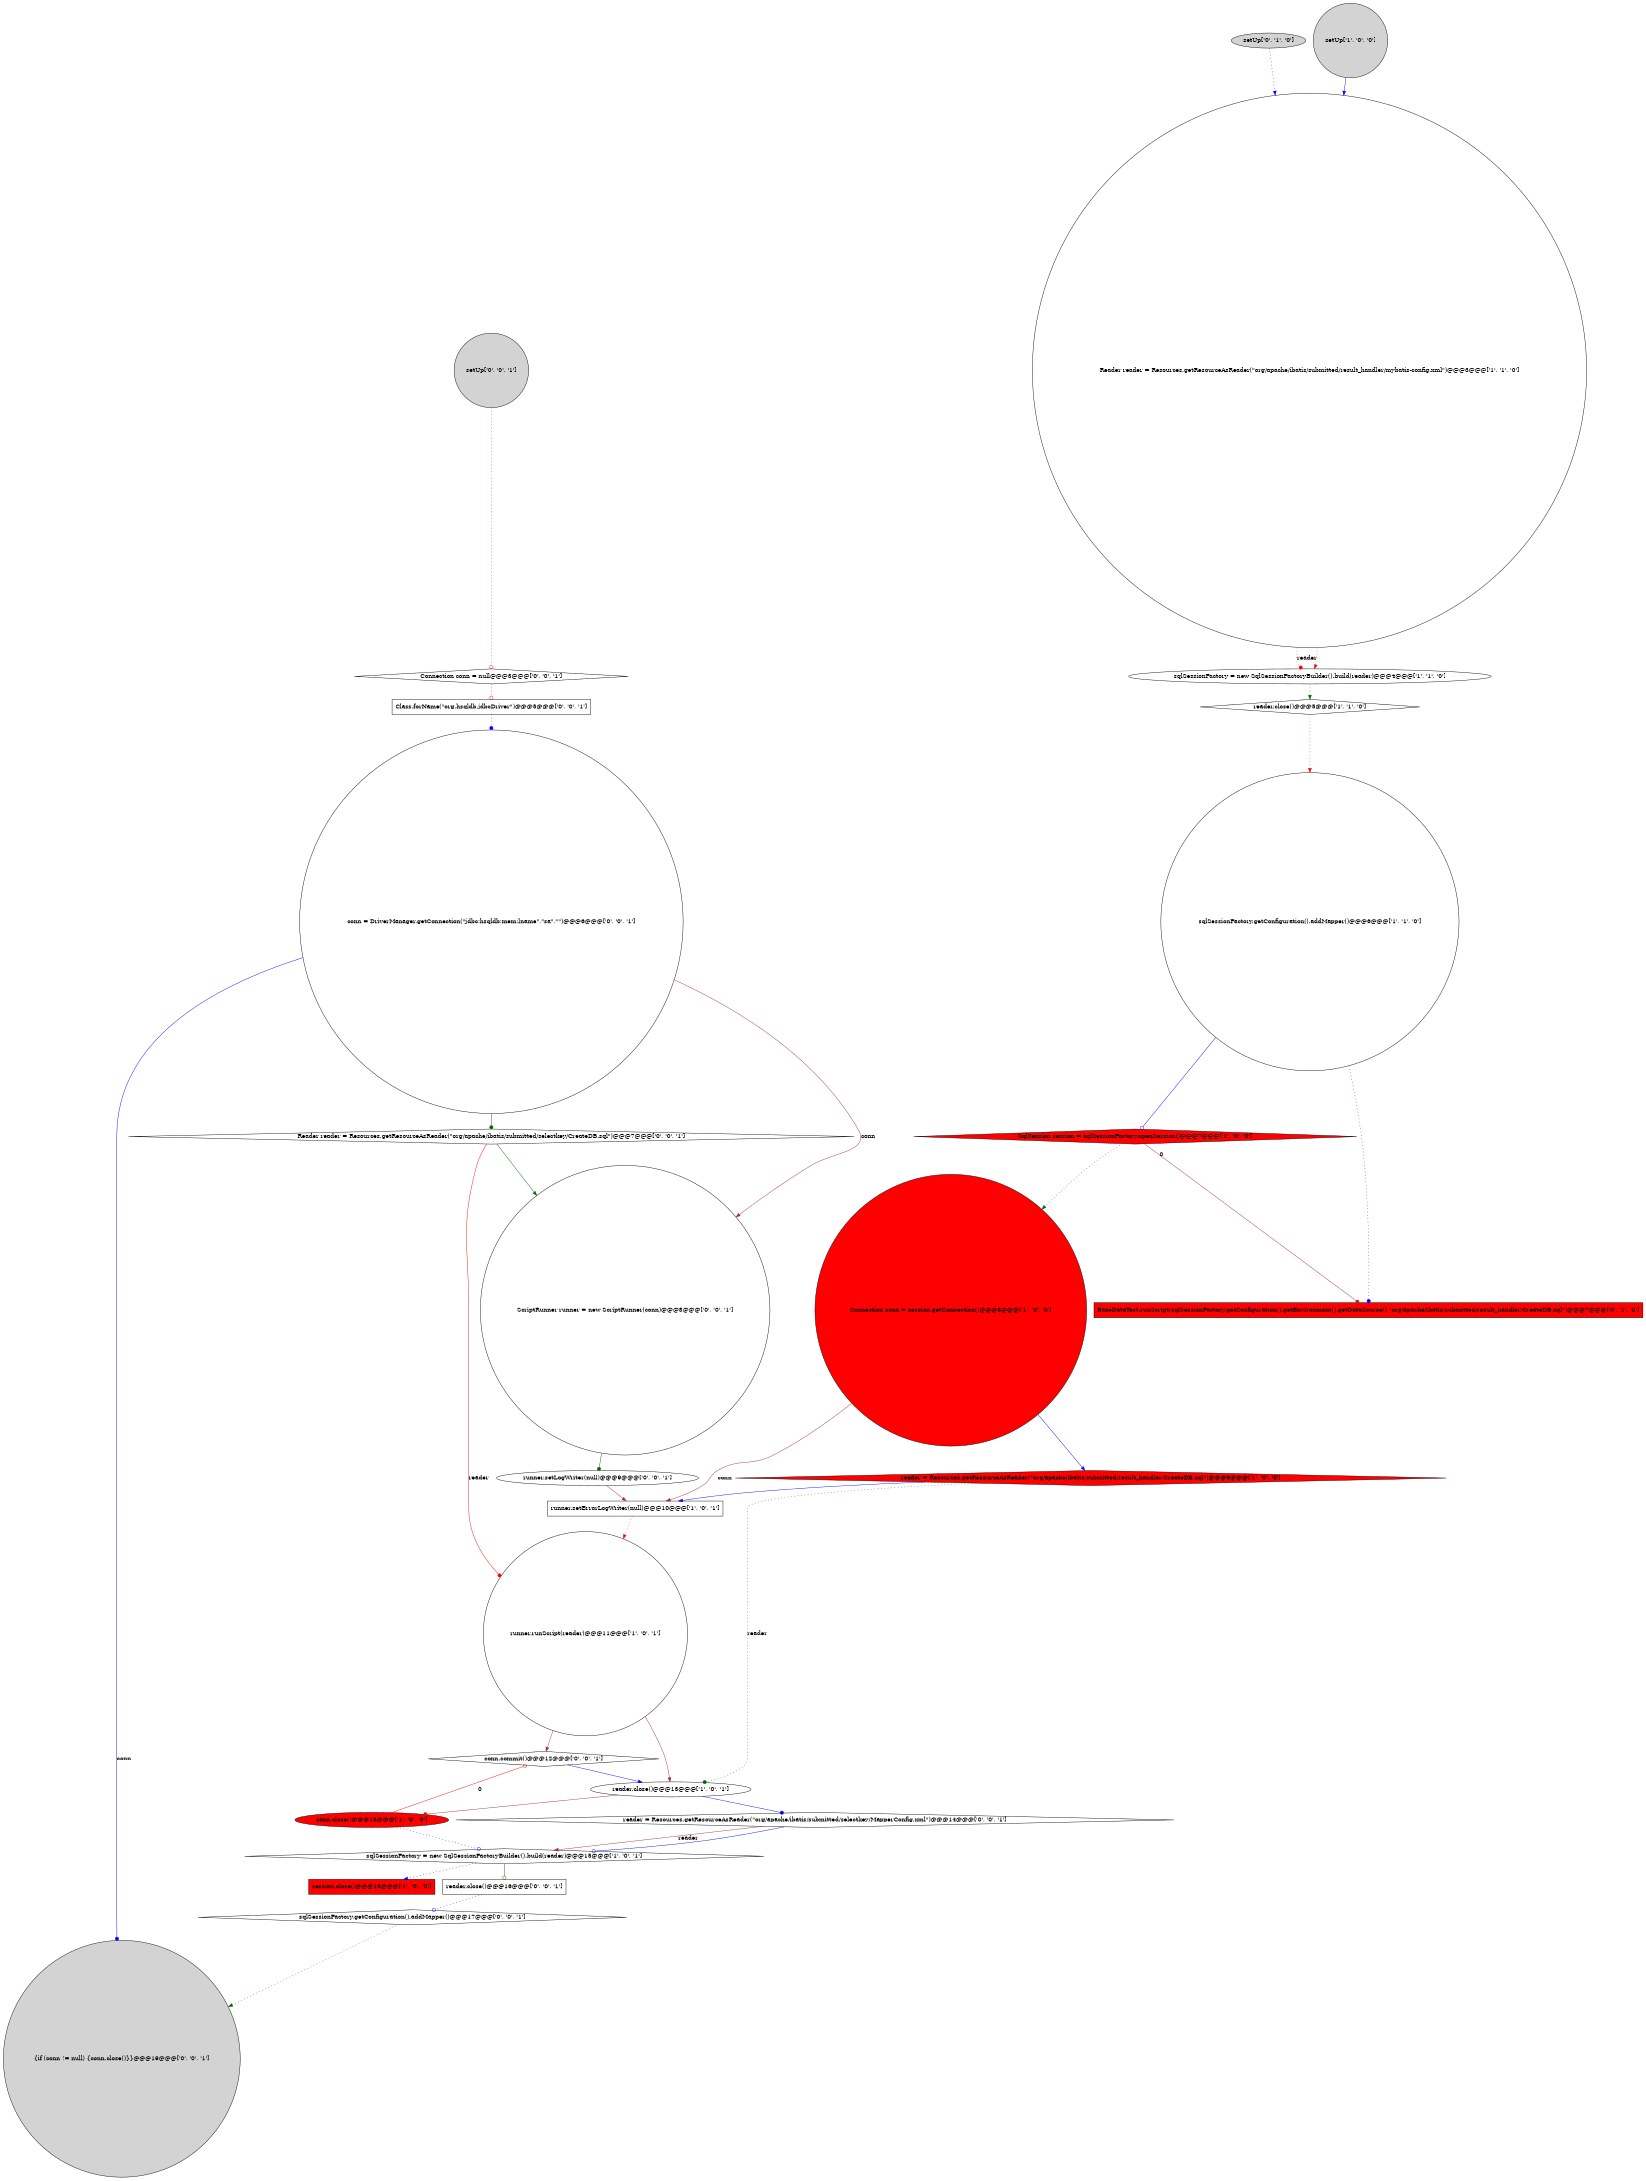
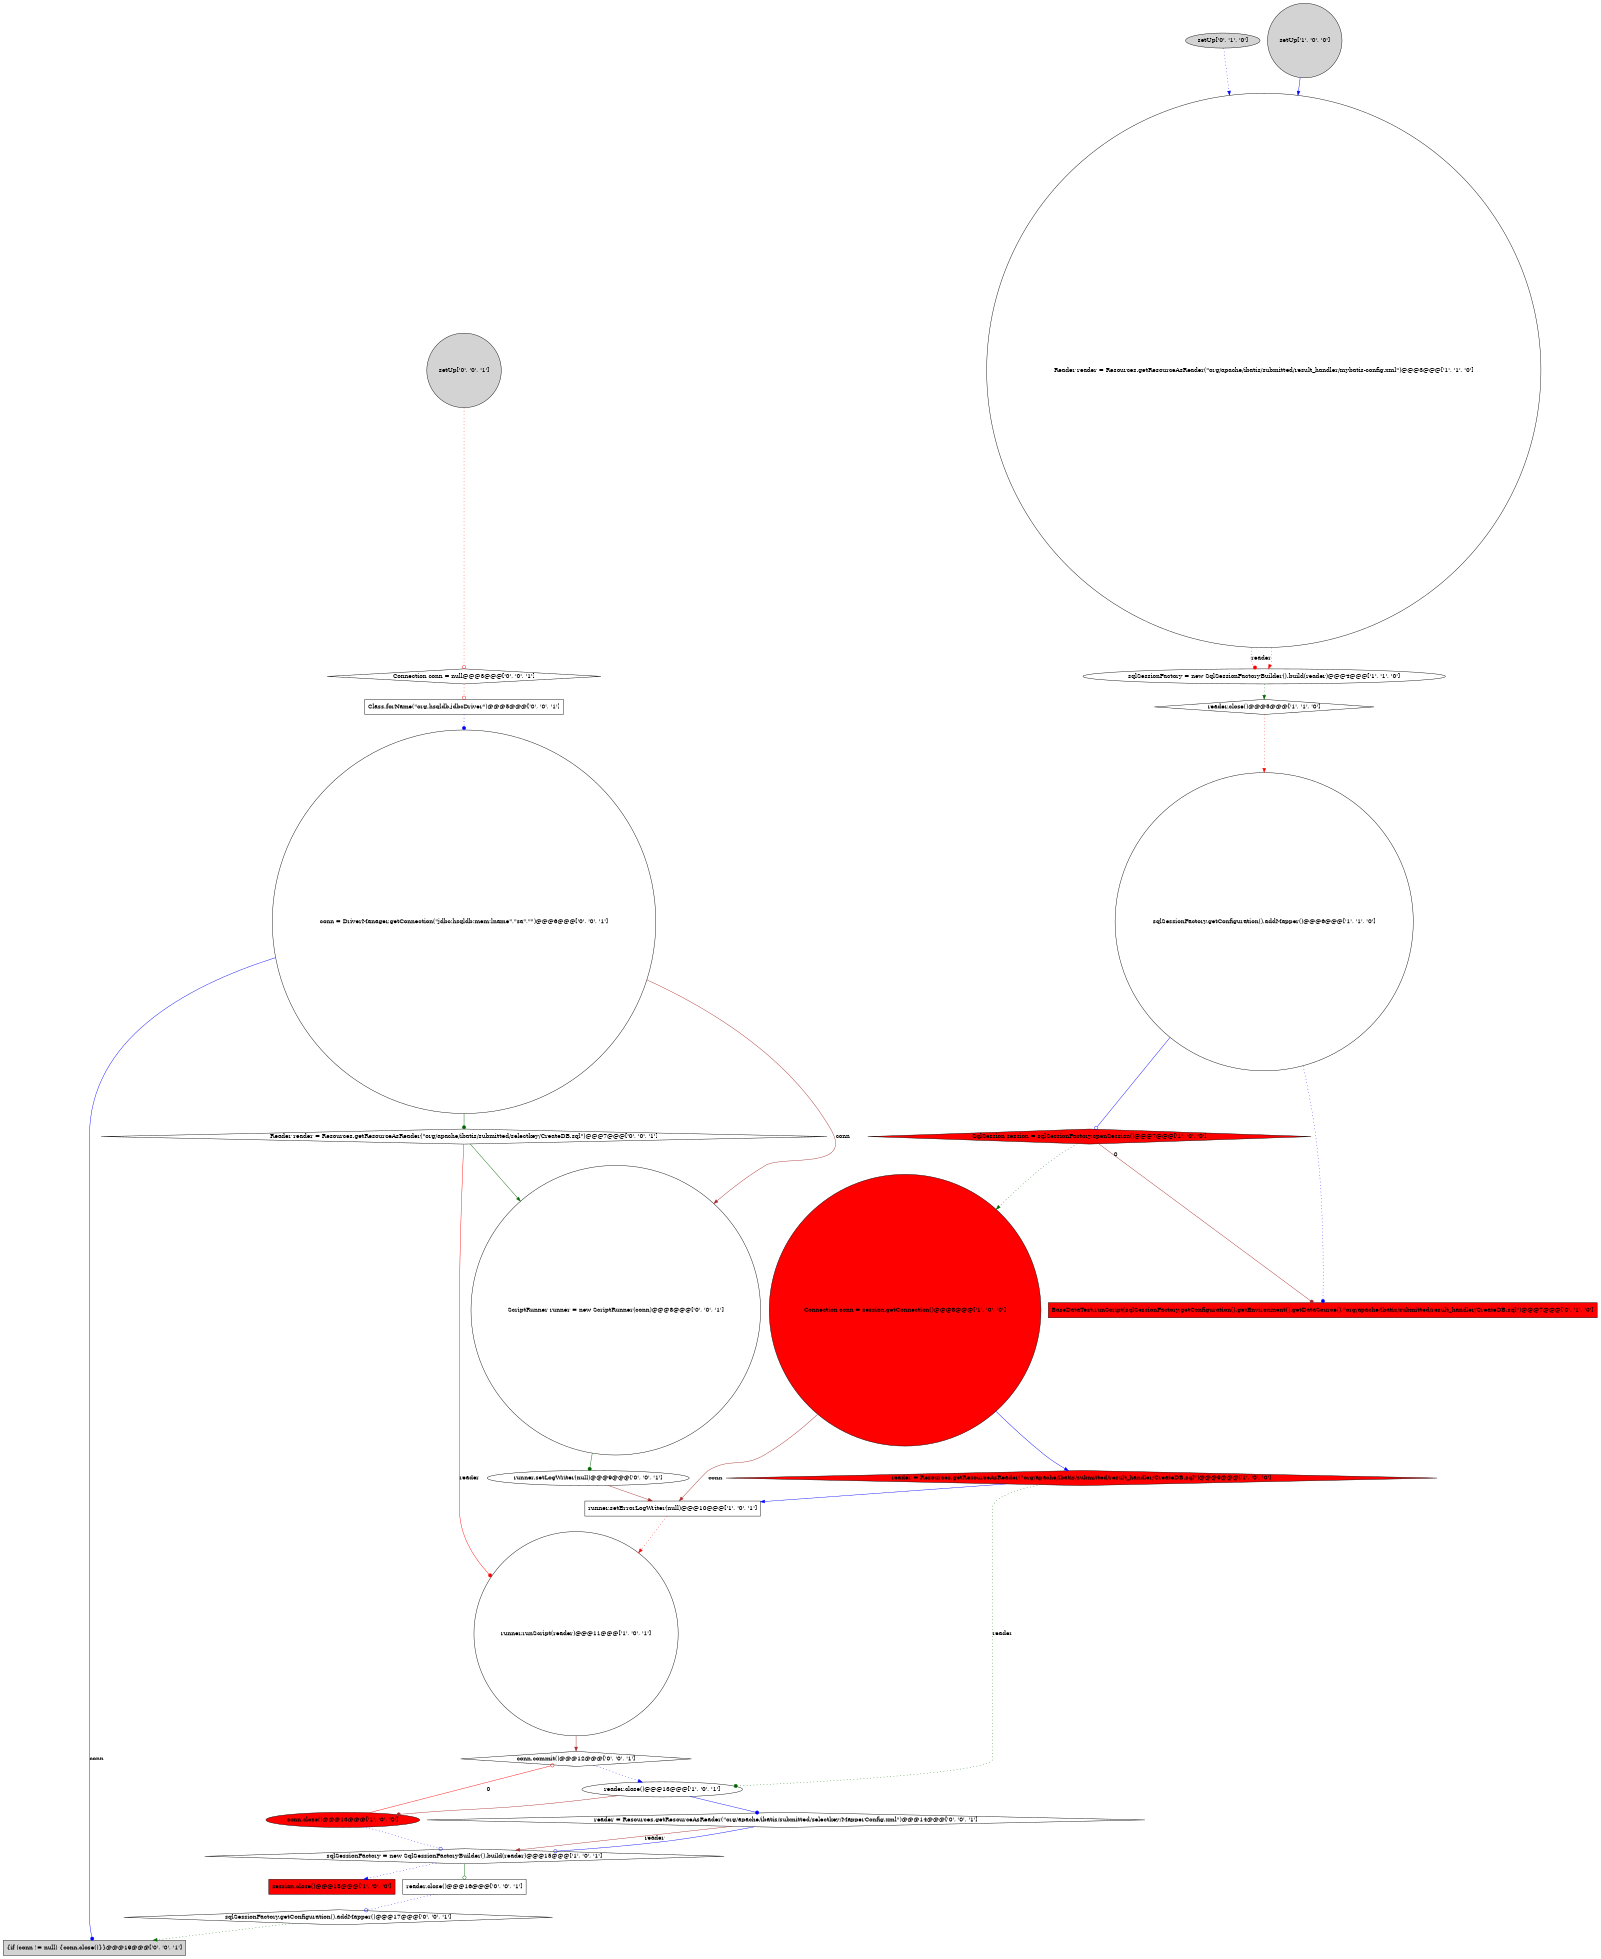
(660, 1746) -> none
(603, 1773) -> (616, 1773)
(122, 2059) -> (94, 1948)
